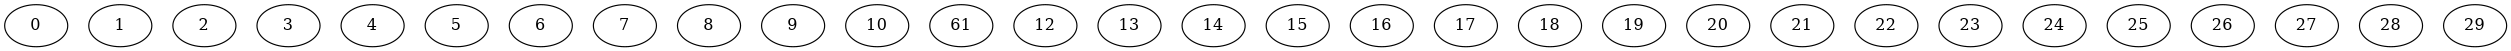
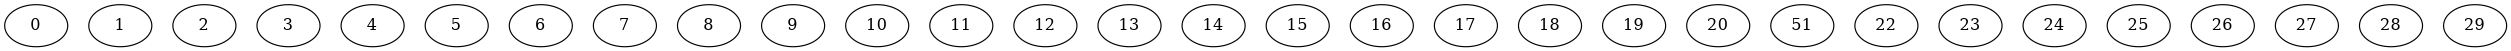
(961, 26) -> (961, 26)
(1802, 26) -> (1802, 26)
